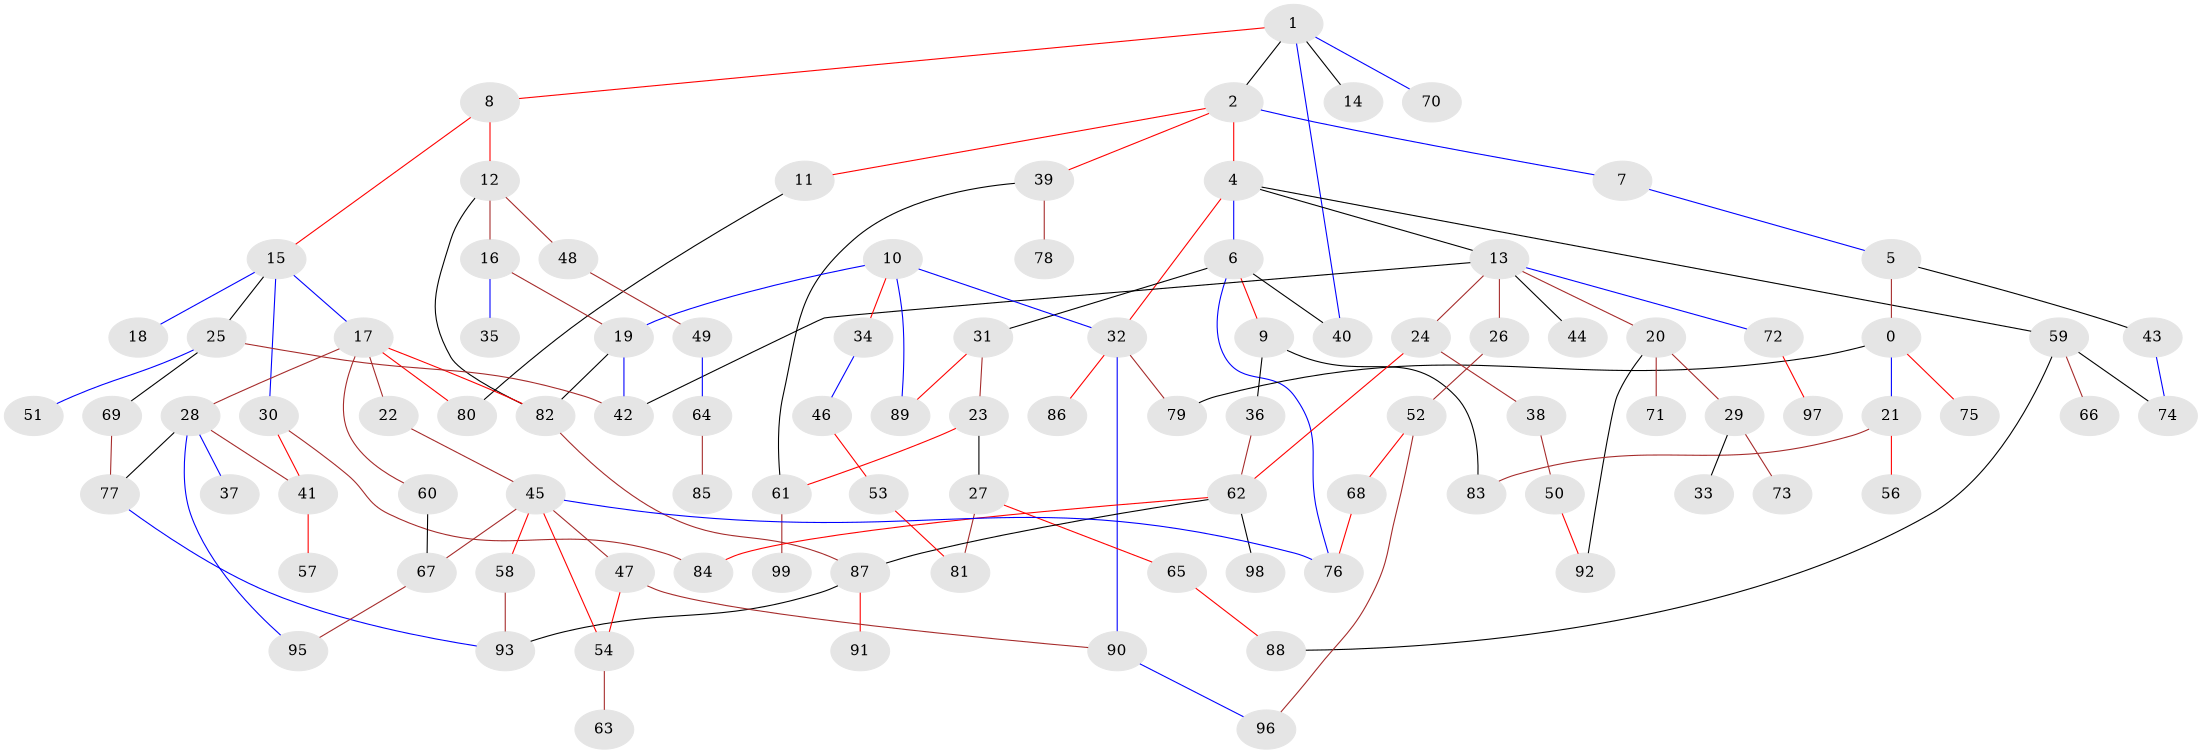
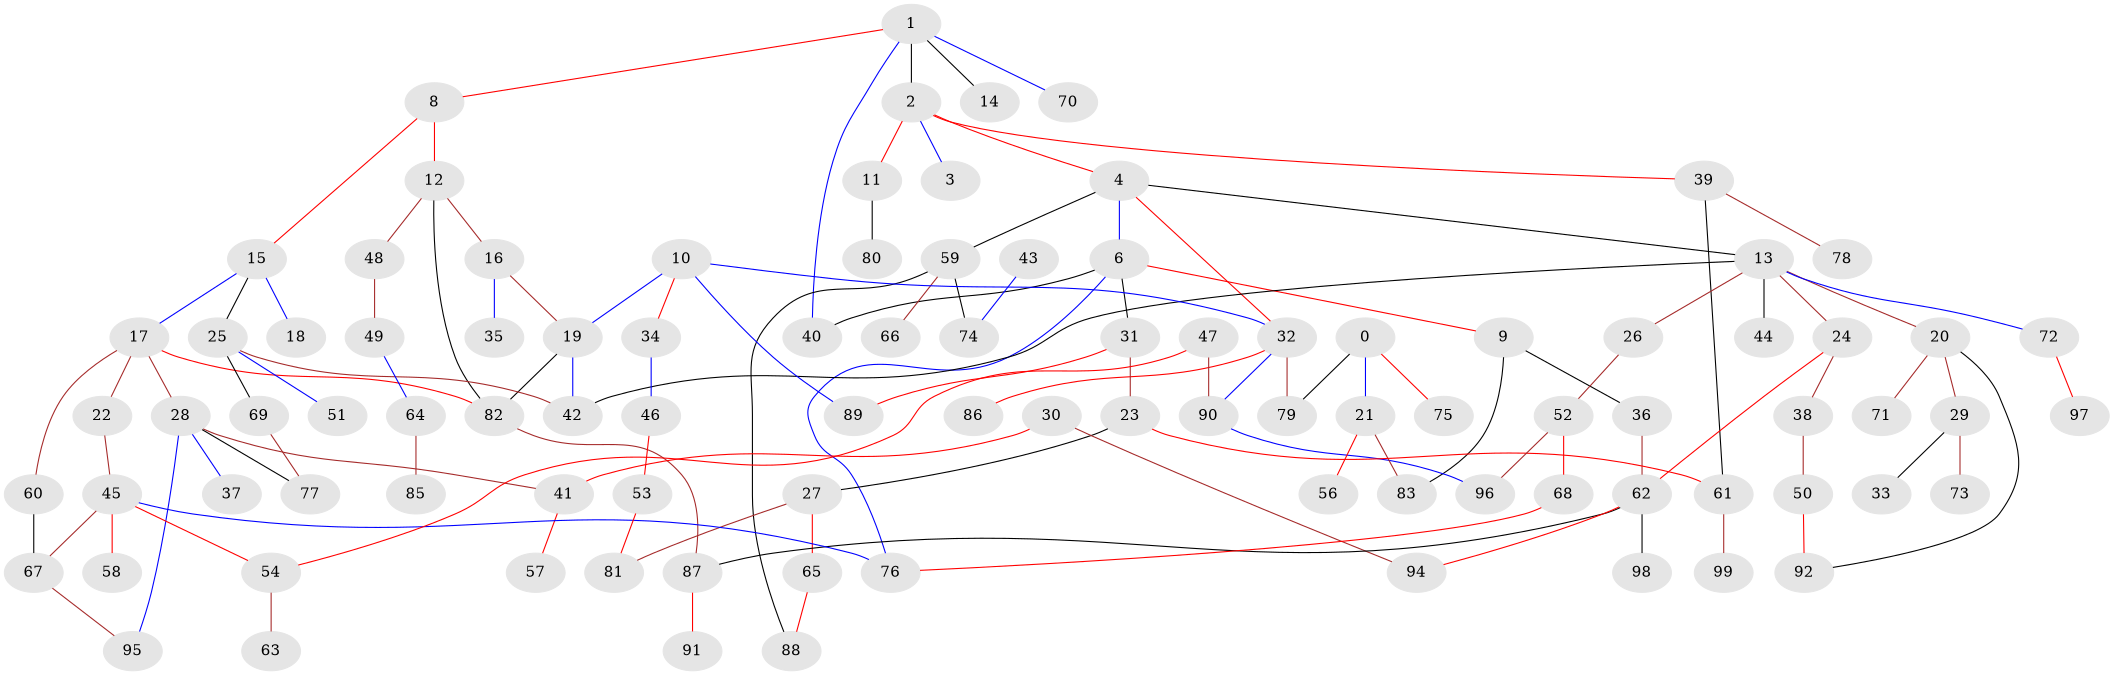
(1622, 181) -> (951, 181)
(1891, 259) -> none
(273, 338) -> none
(415, 377) -> none
(579, 533) -> none
(703, 573) -> (1417, 573)
(505, 651) -> none
